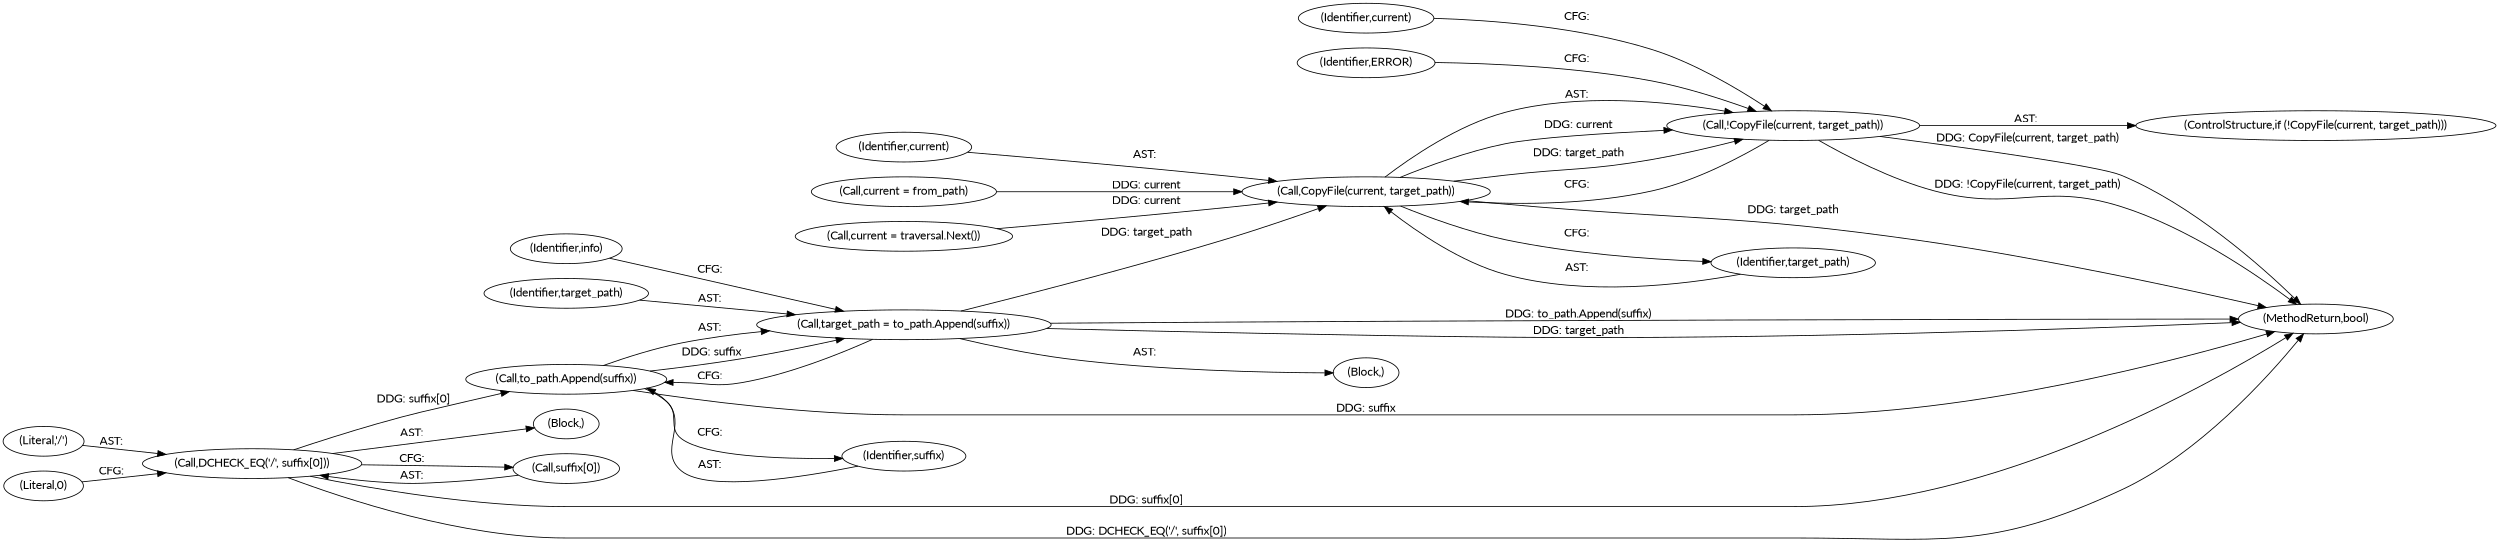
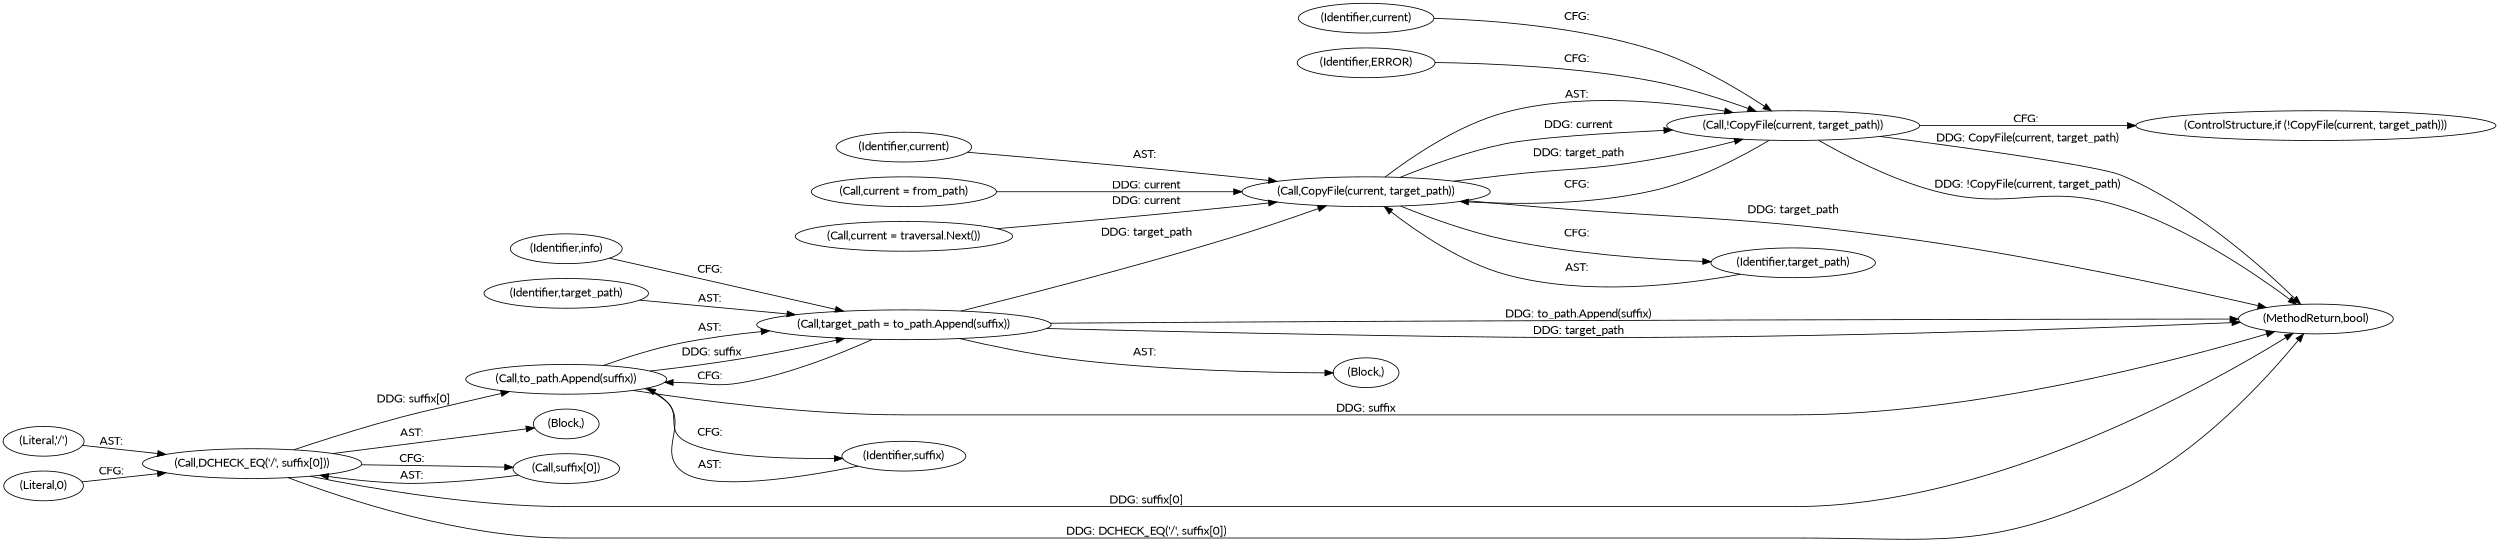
(2028, 119) -> (2028, 119)
